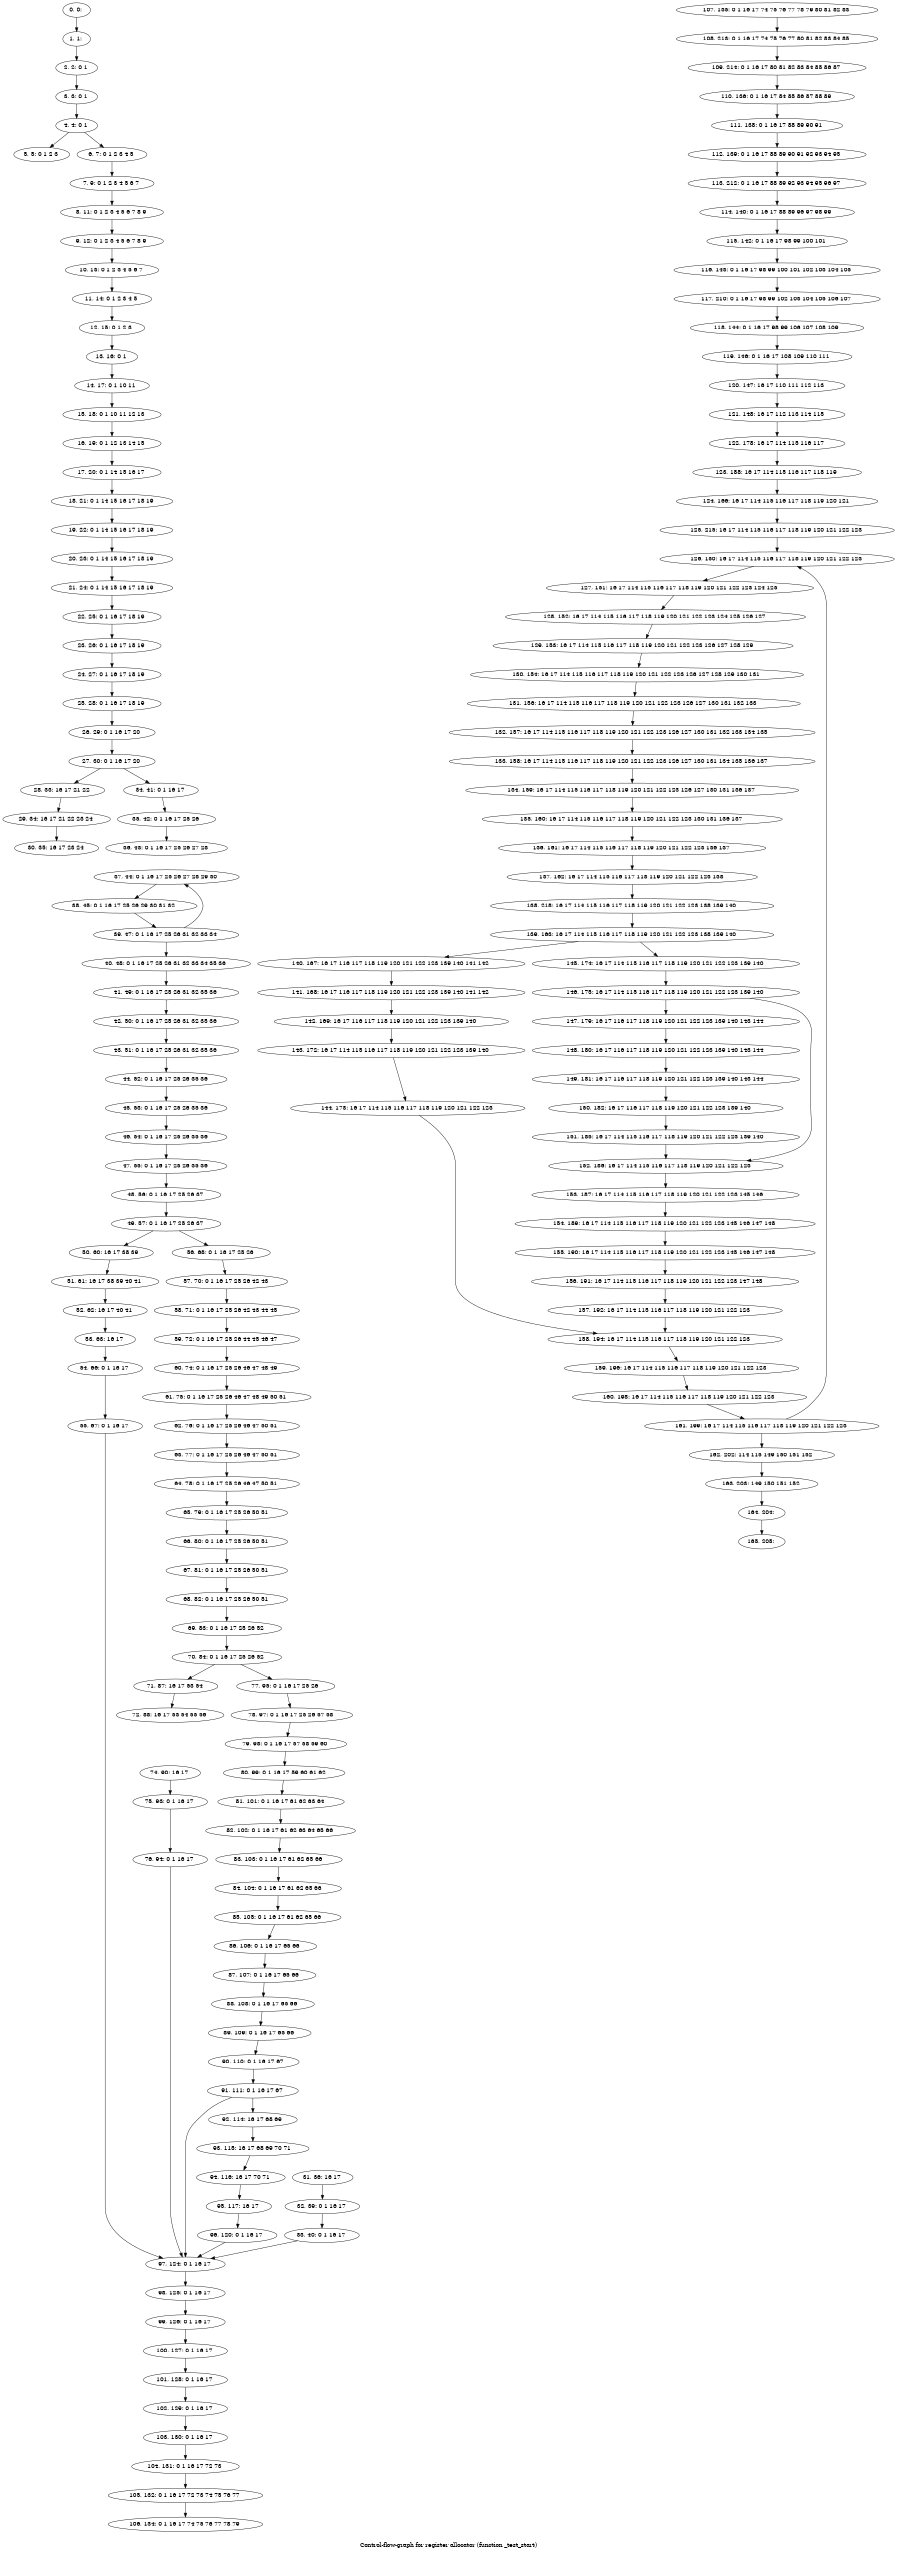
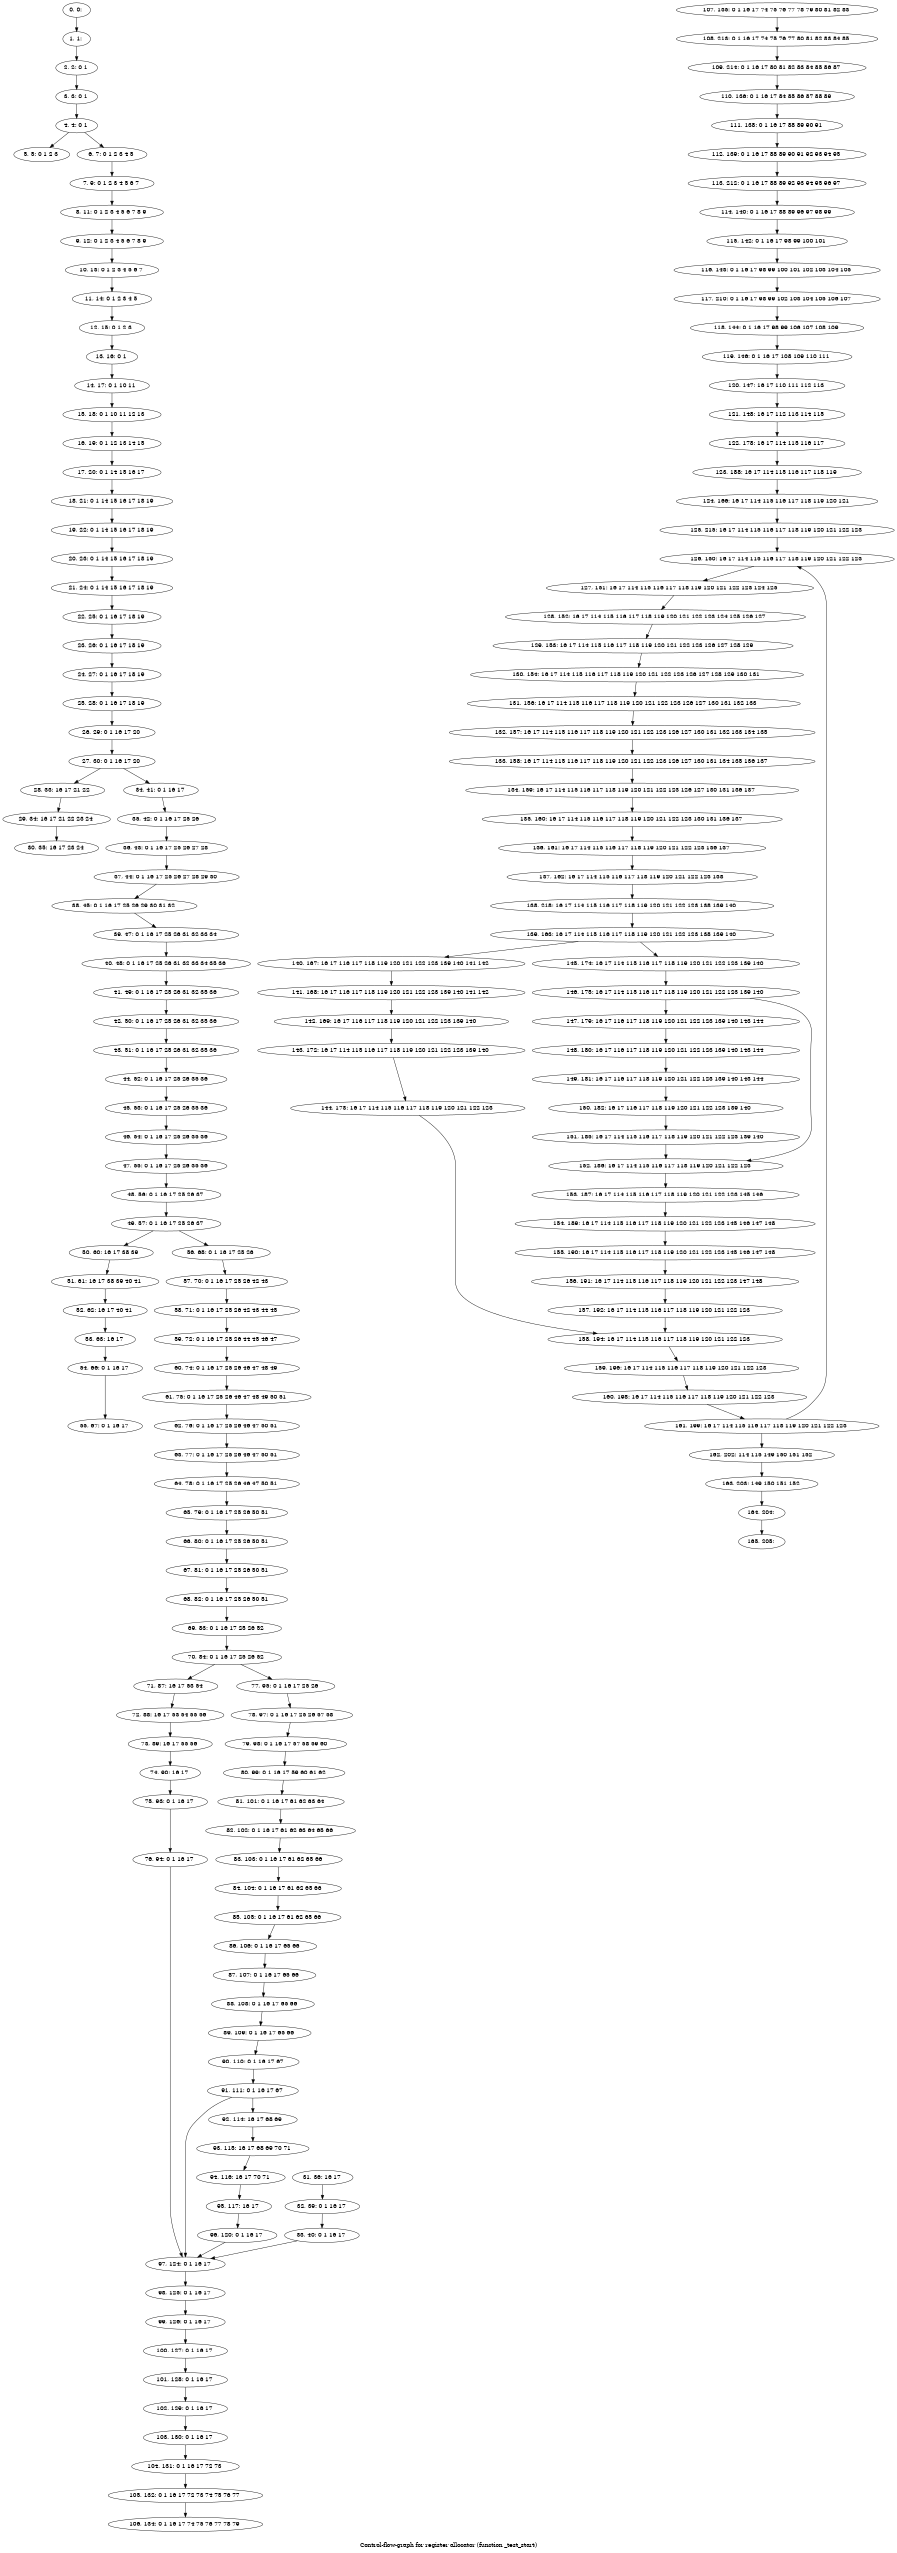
(203, 908) -> (167, 861)
none -> (170, 1744)
(105, 1859) -> none
